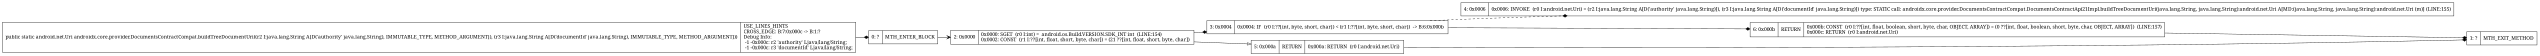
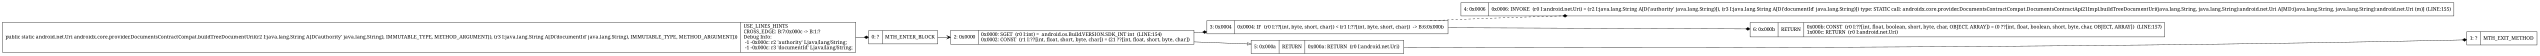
(1853, 32) -> (1853, 32)
(2314, 35) -> none
